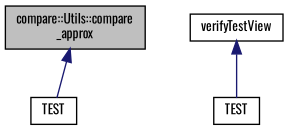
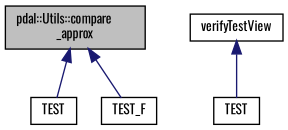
(75, 28) -> (75, 28)
none -> (129, 111)
